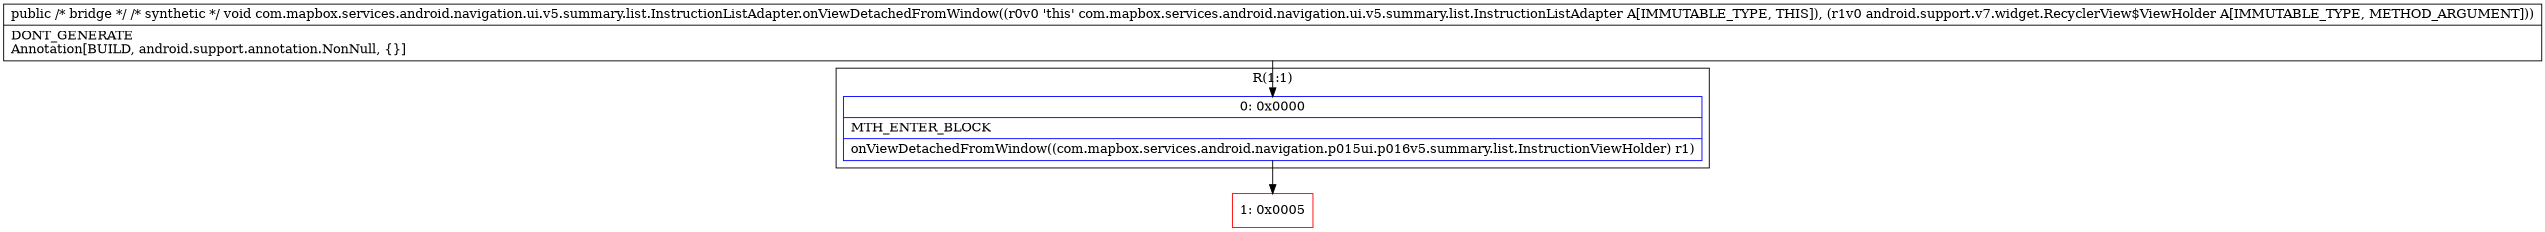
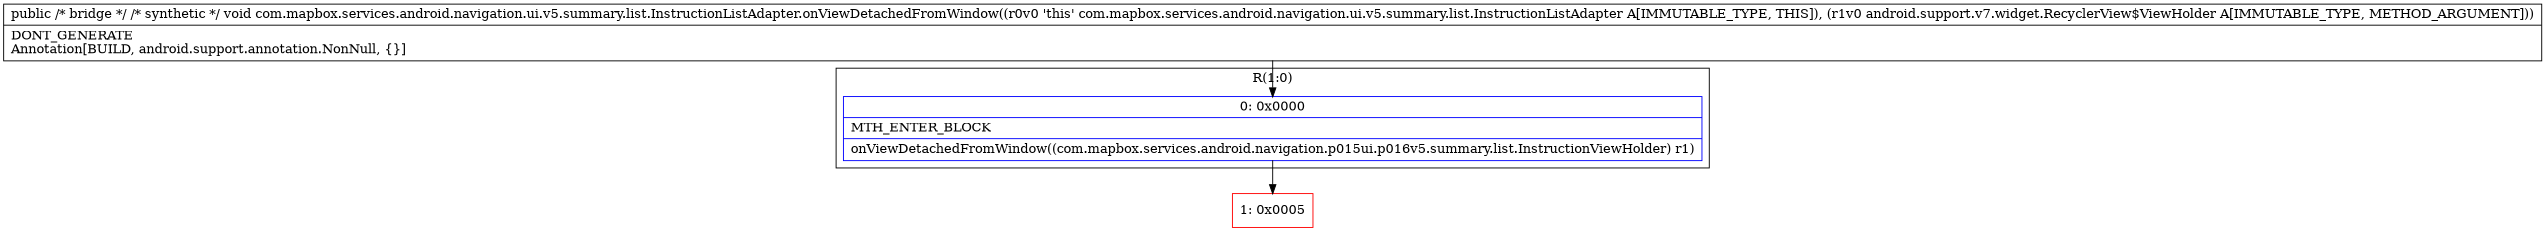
(1273, 79) -> (1273, 79)
